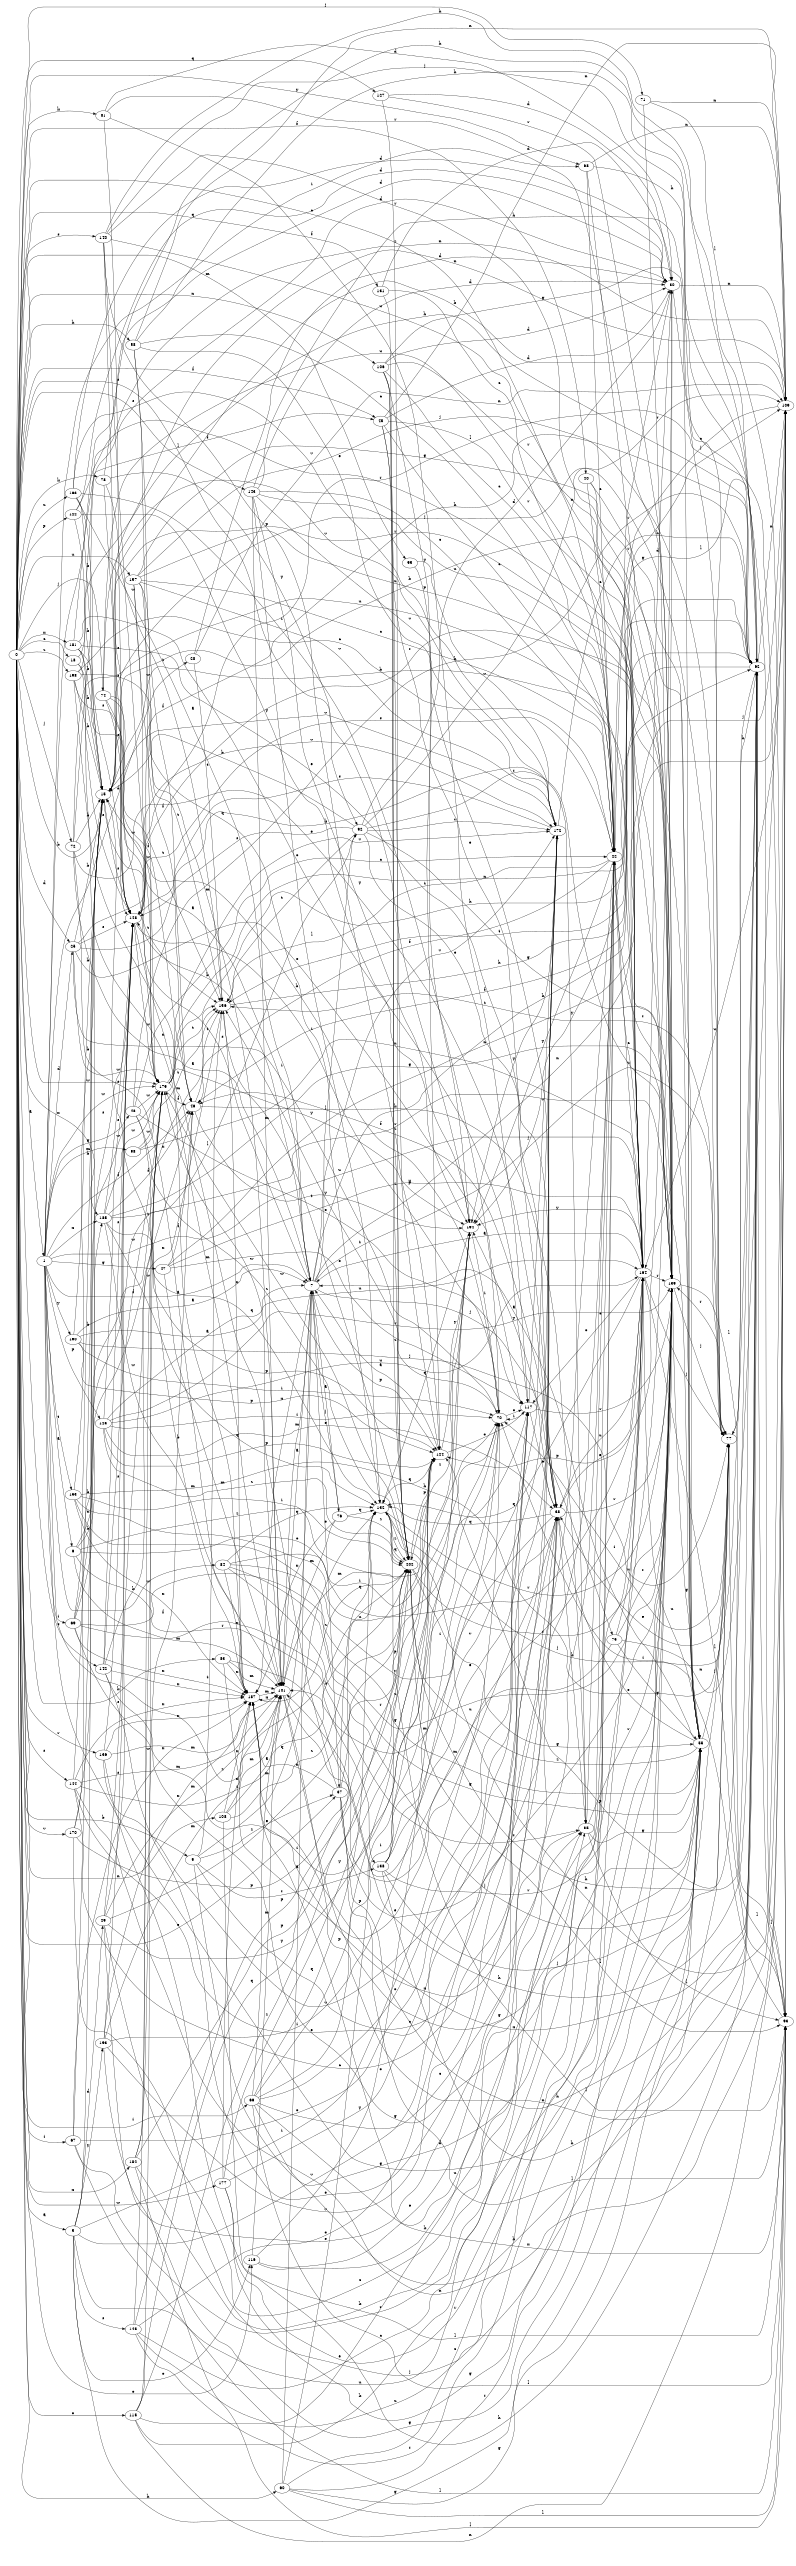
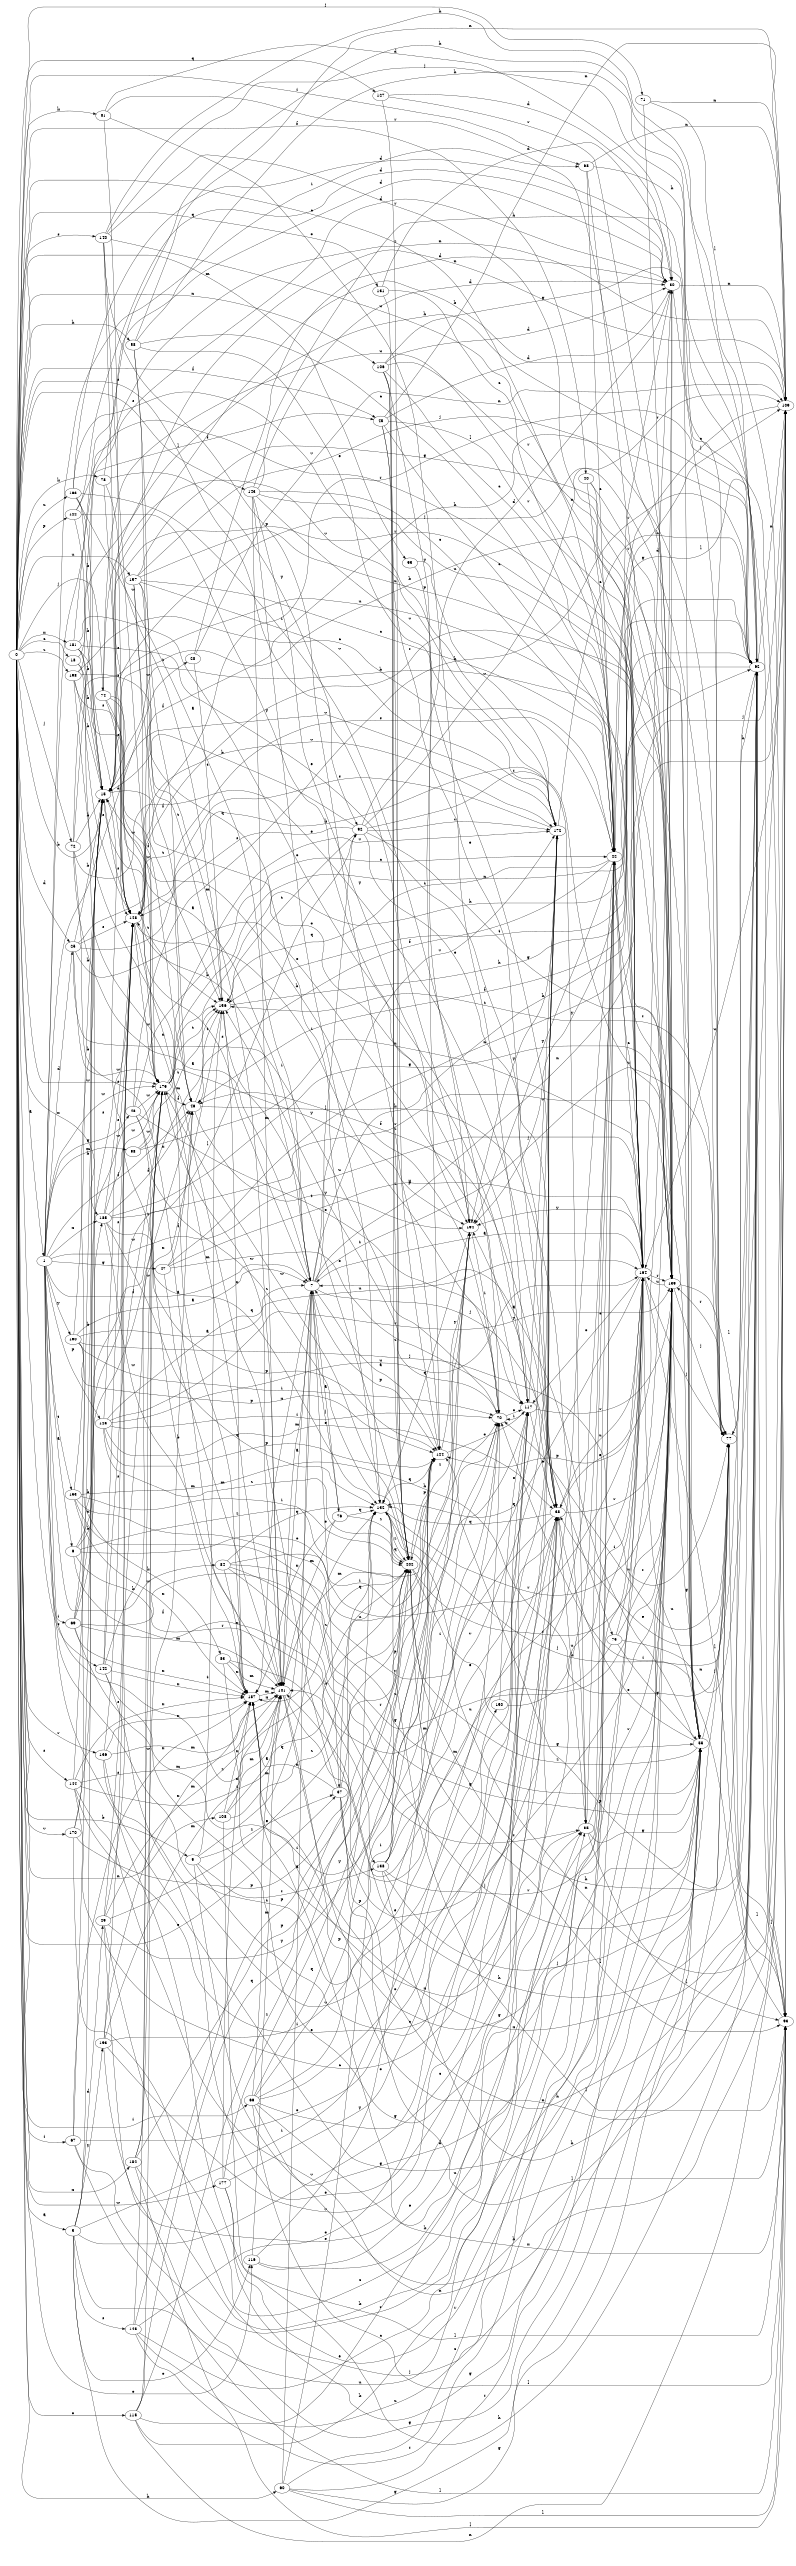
(297, 90) -> (297, 90)
(312, 234) -> (312, 234)
(312, 935) -> (312, 935)
none -> (379, 1025)
none -> (656, 1284)
(23, 1364) -> (98, 1531)
none -> (499, 1705)
